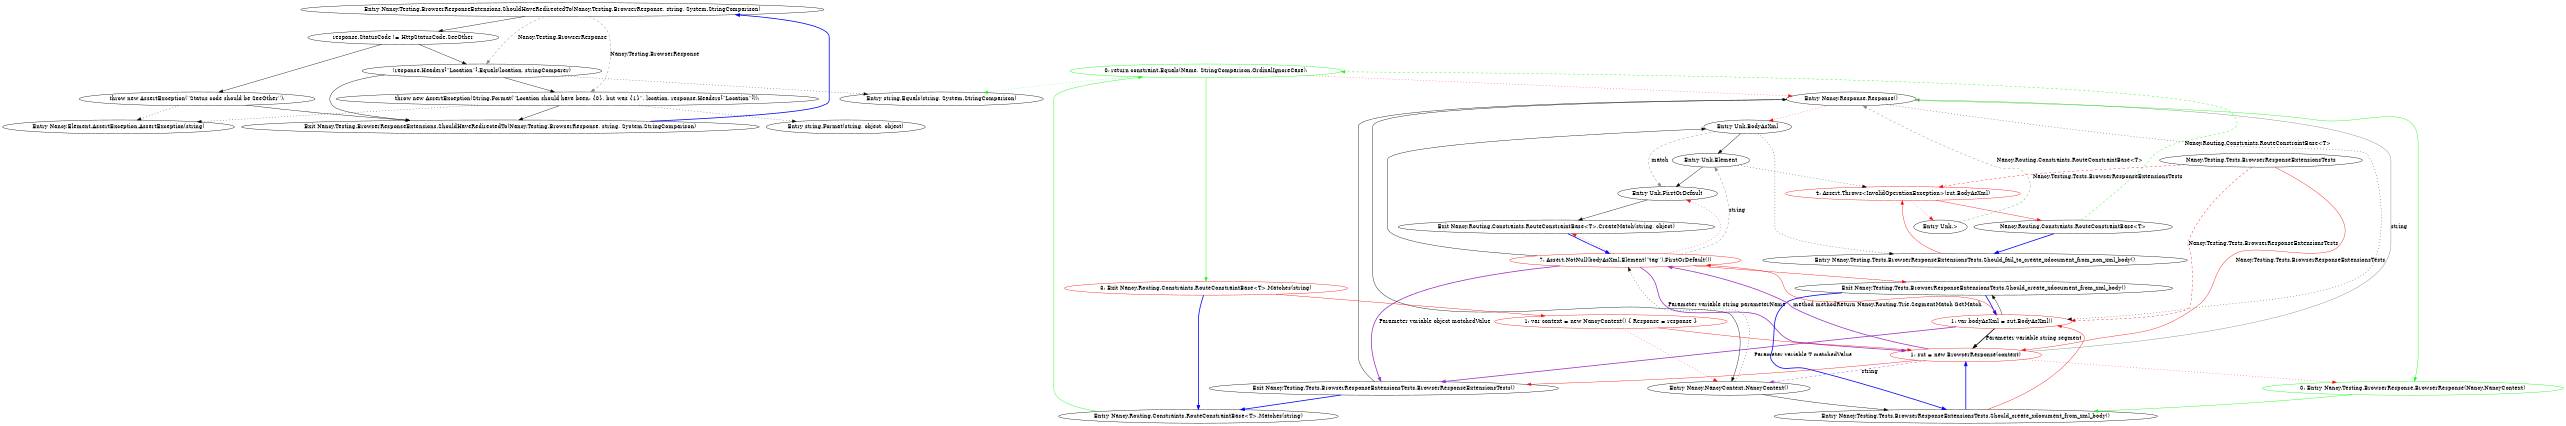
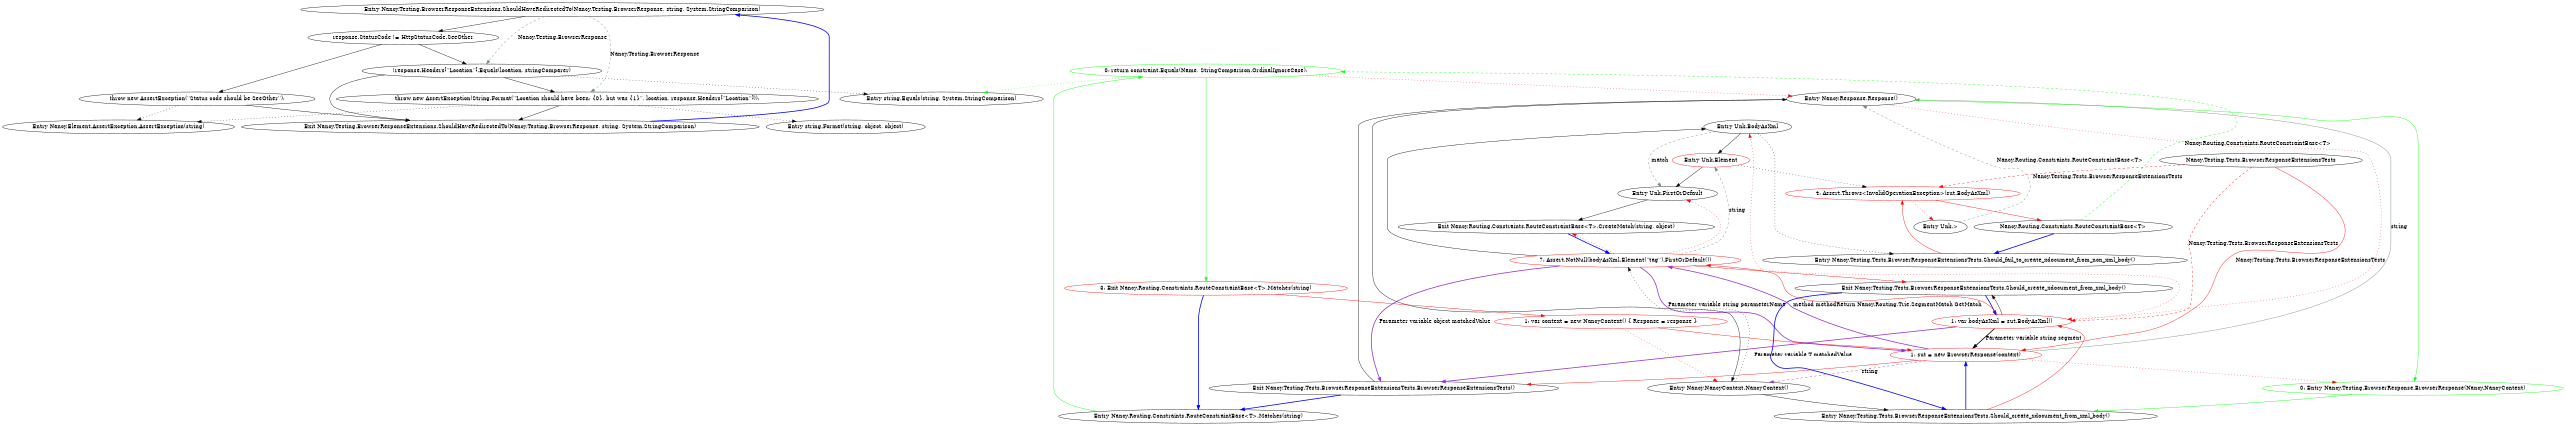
(1800, 113) -> (1965, 274)
(2338, 150) -> (2338, 150)
(1711, 160) -> (1711, 160)
